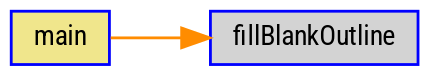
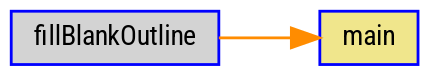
(146, 38) -> (255, 38)
